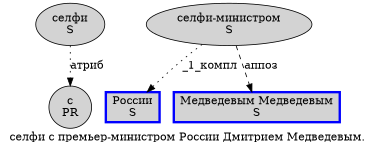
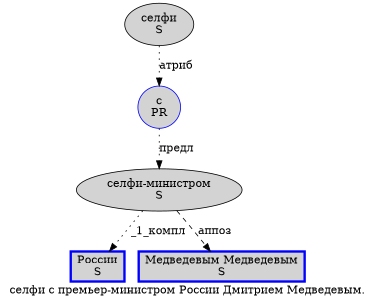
(70, 107) -> (159, 107)
none -> (159, 144)
